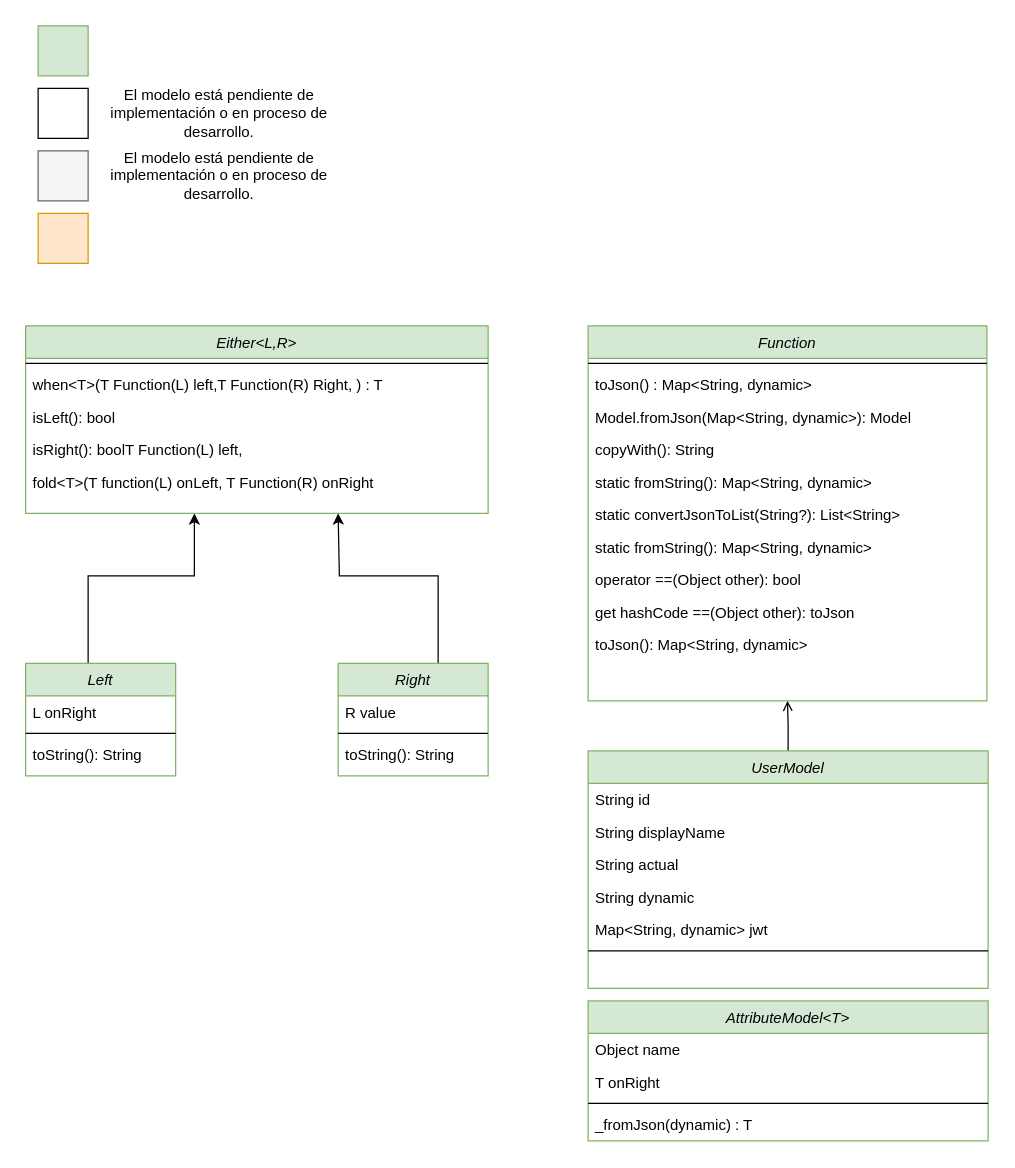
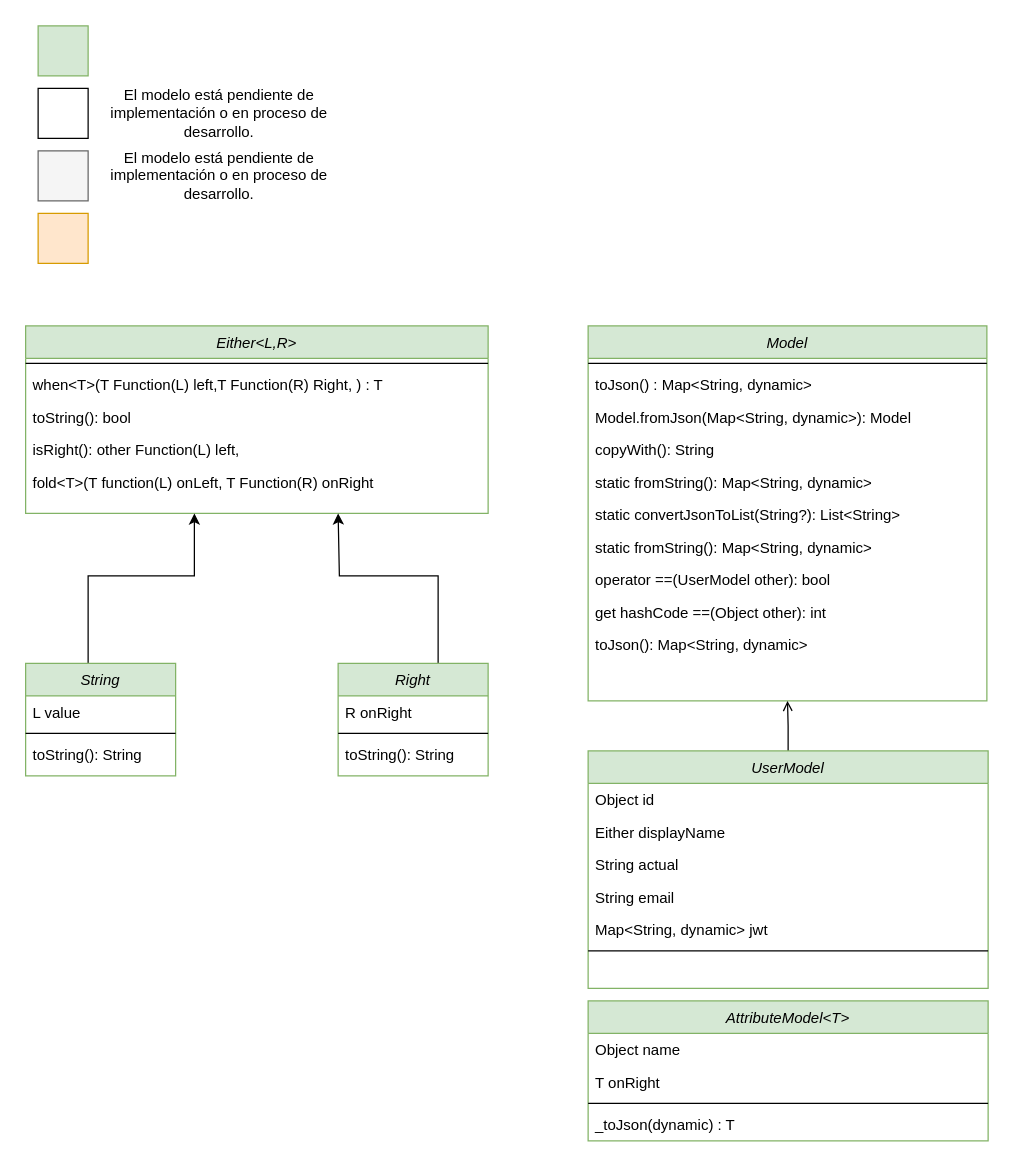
(787, 343) -> (787, 343)
(84, 418) -> (92, 418)
(156, 450) -> (158, 450)
(715, 580) -> (726, 580)
(741, 613) -> (726, 613)
(100, 680) -> (100, 680)
(66, 713) -> (58, 713)
(371, 713) -> (379, 713)
(627, 800) -> (629, 800)
(663, 833) -> (663, 833)
(648, 898) -> (638, 898)
(680, 1125) -> (671, 1125)
